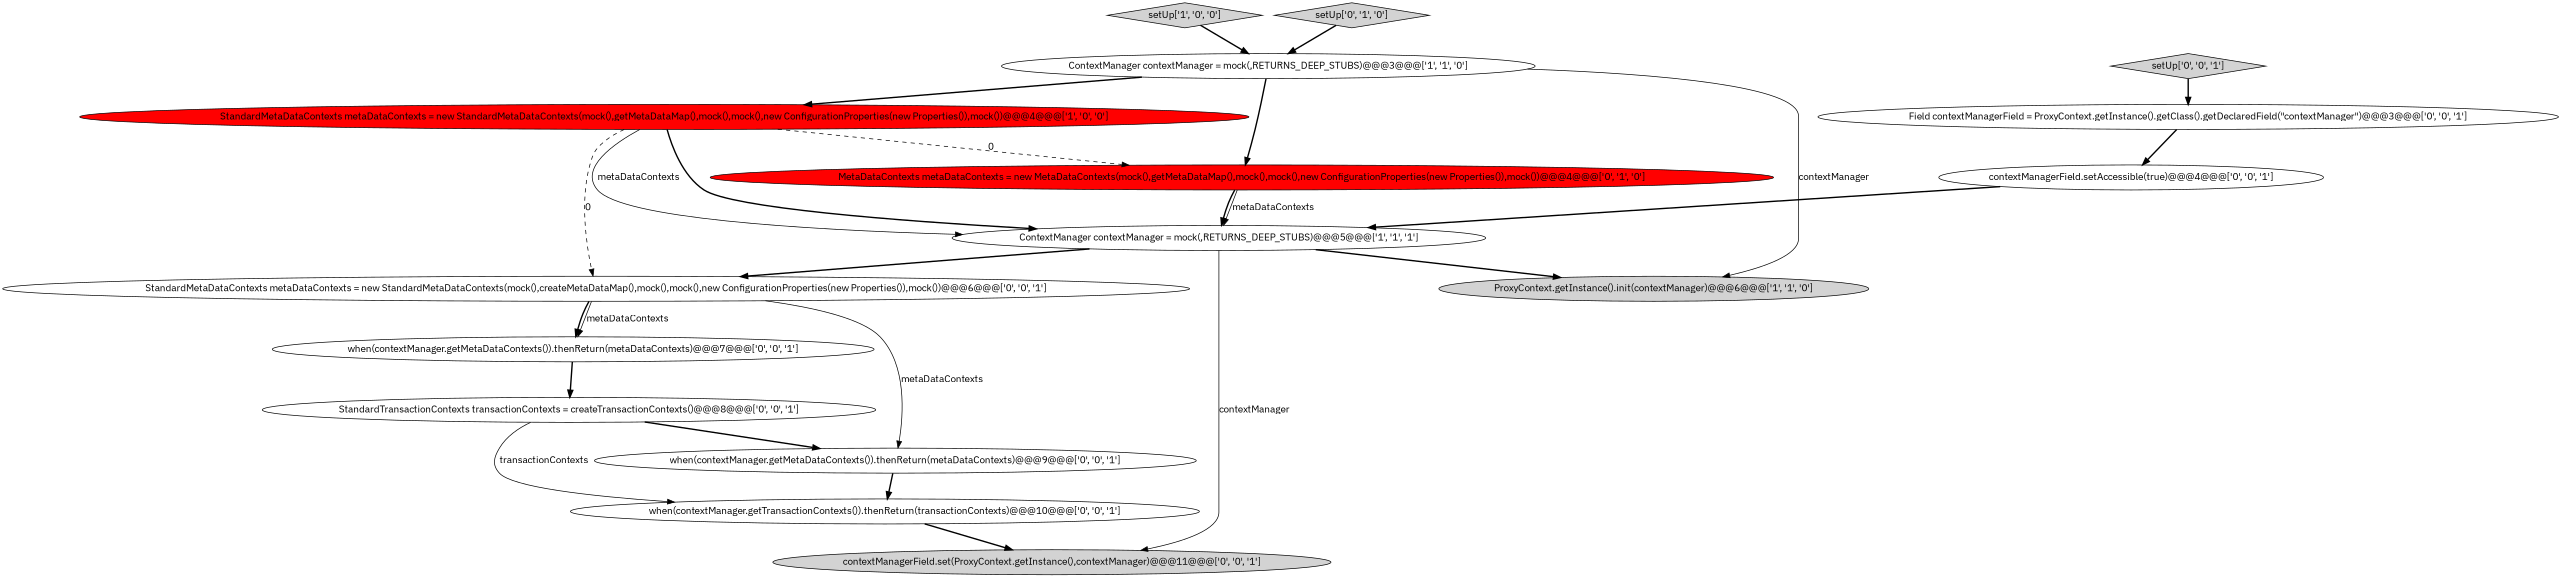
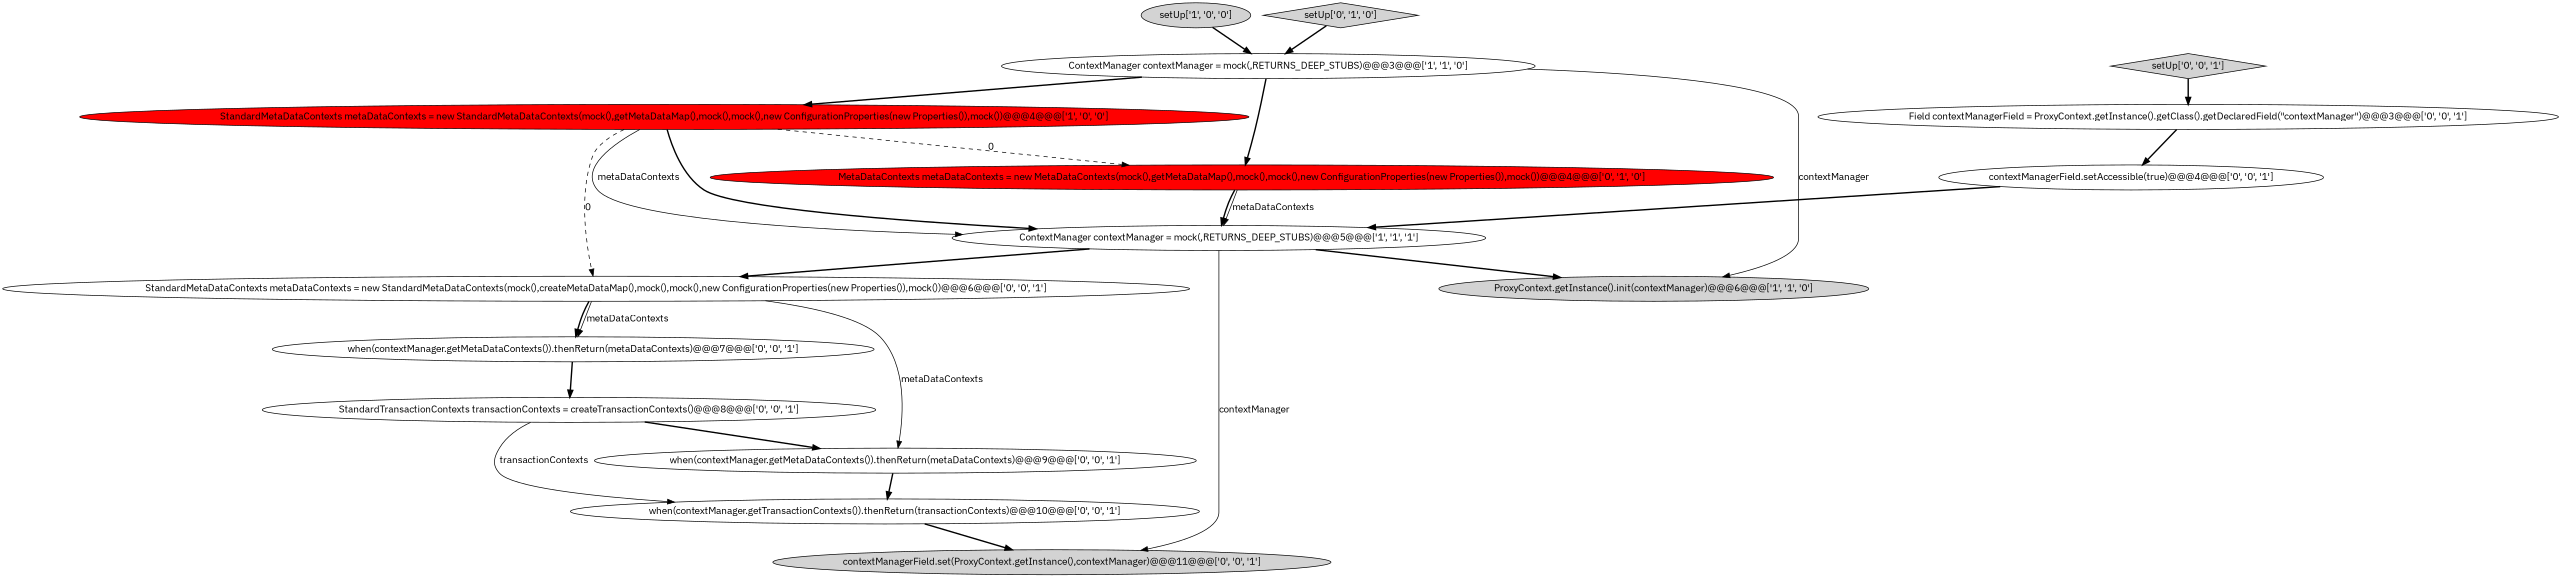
(1185, 15) -> (1196, 15)
